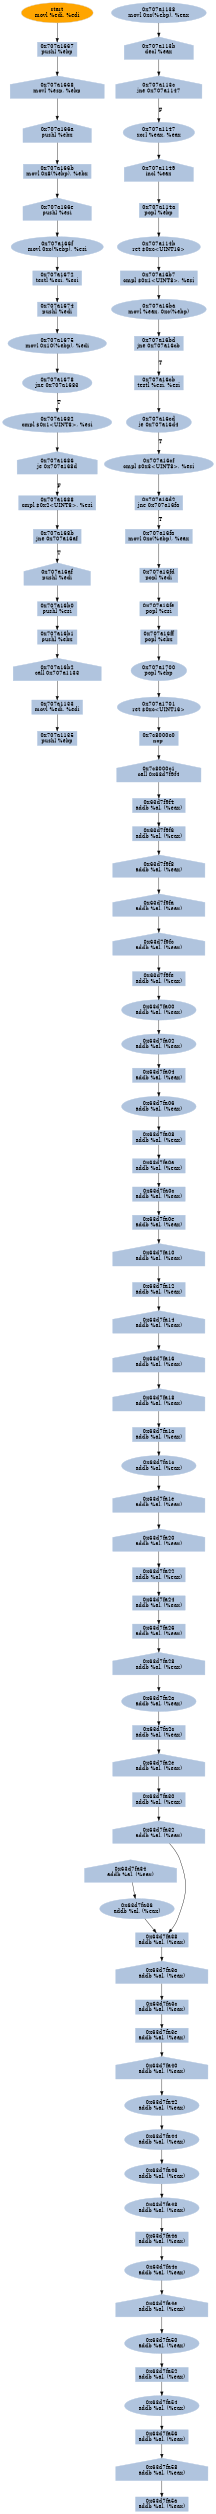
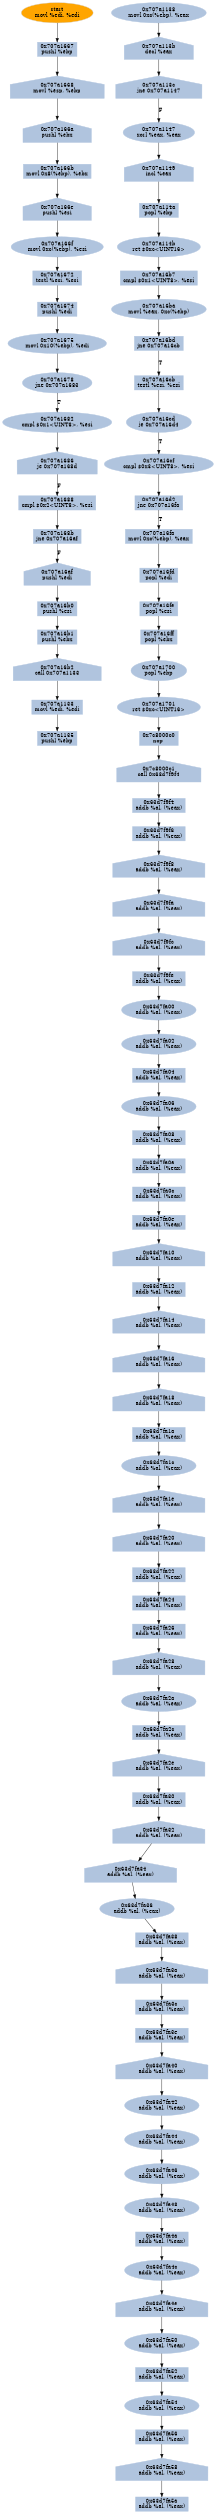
(59, 553) -> (59, 553)
(186, 1886) -> (146, 1851)
